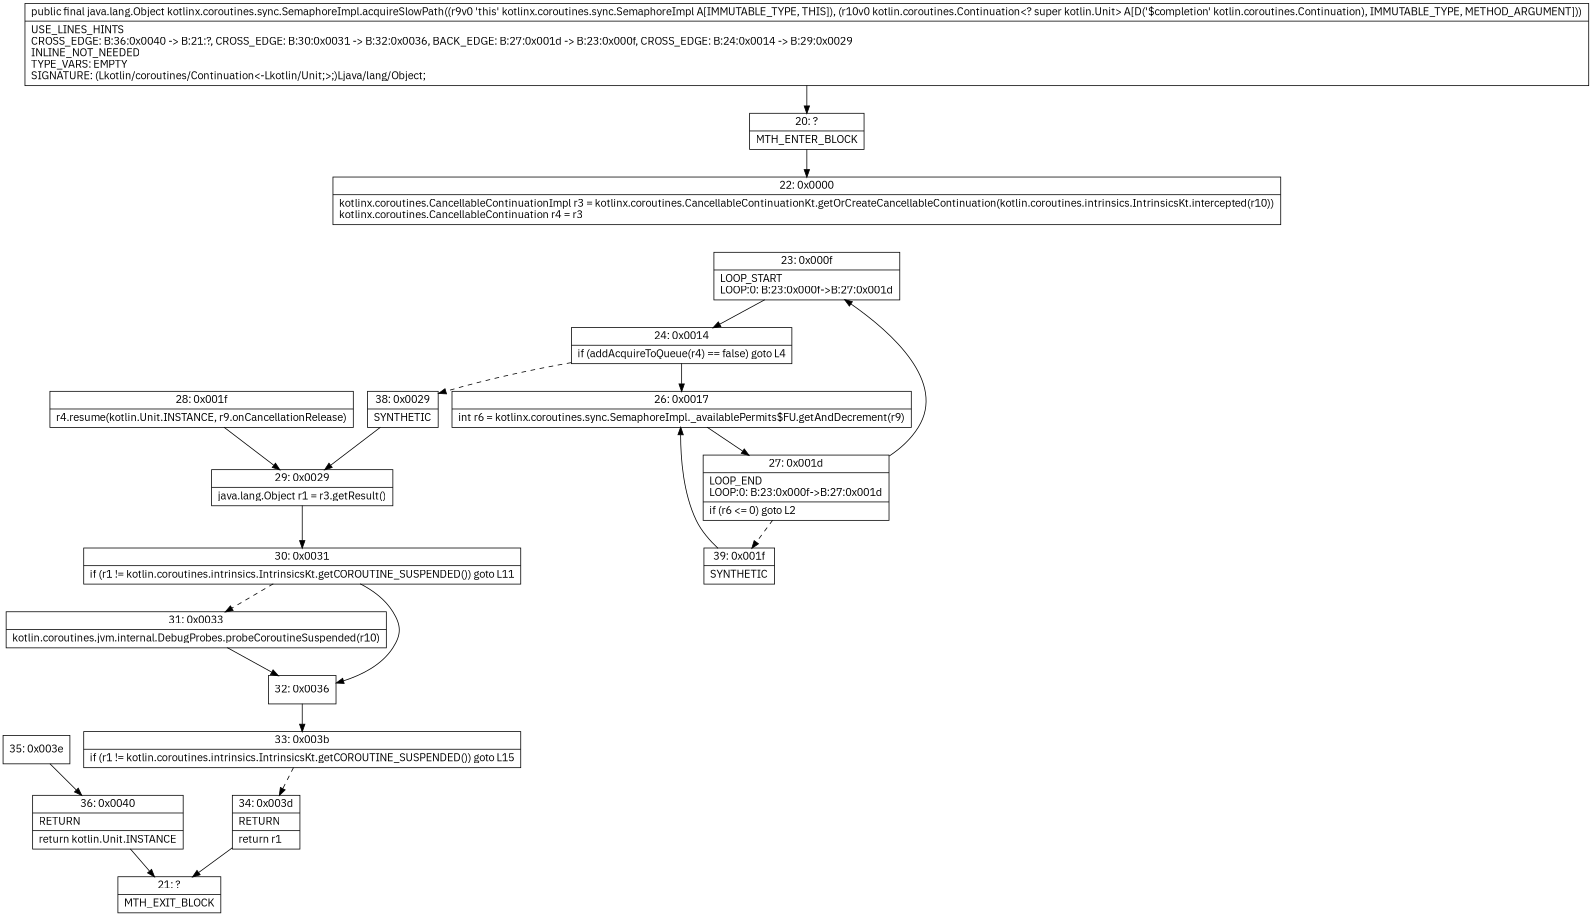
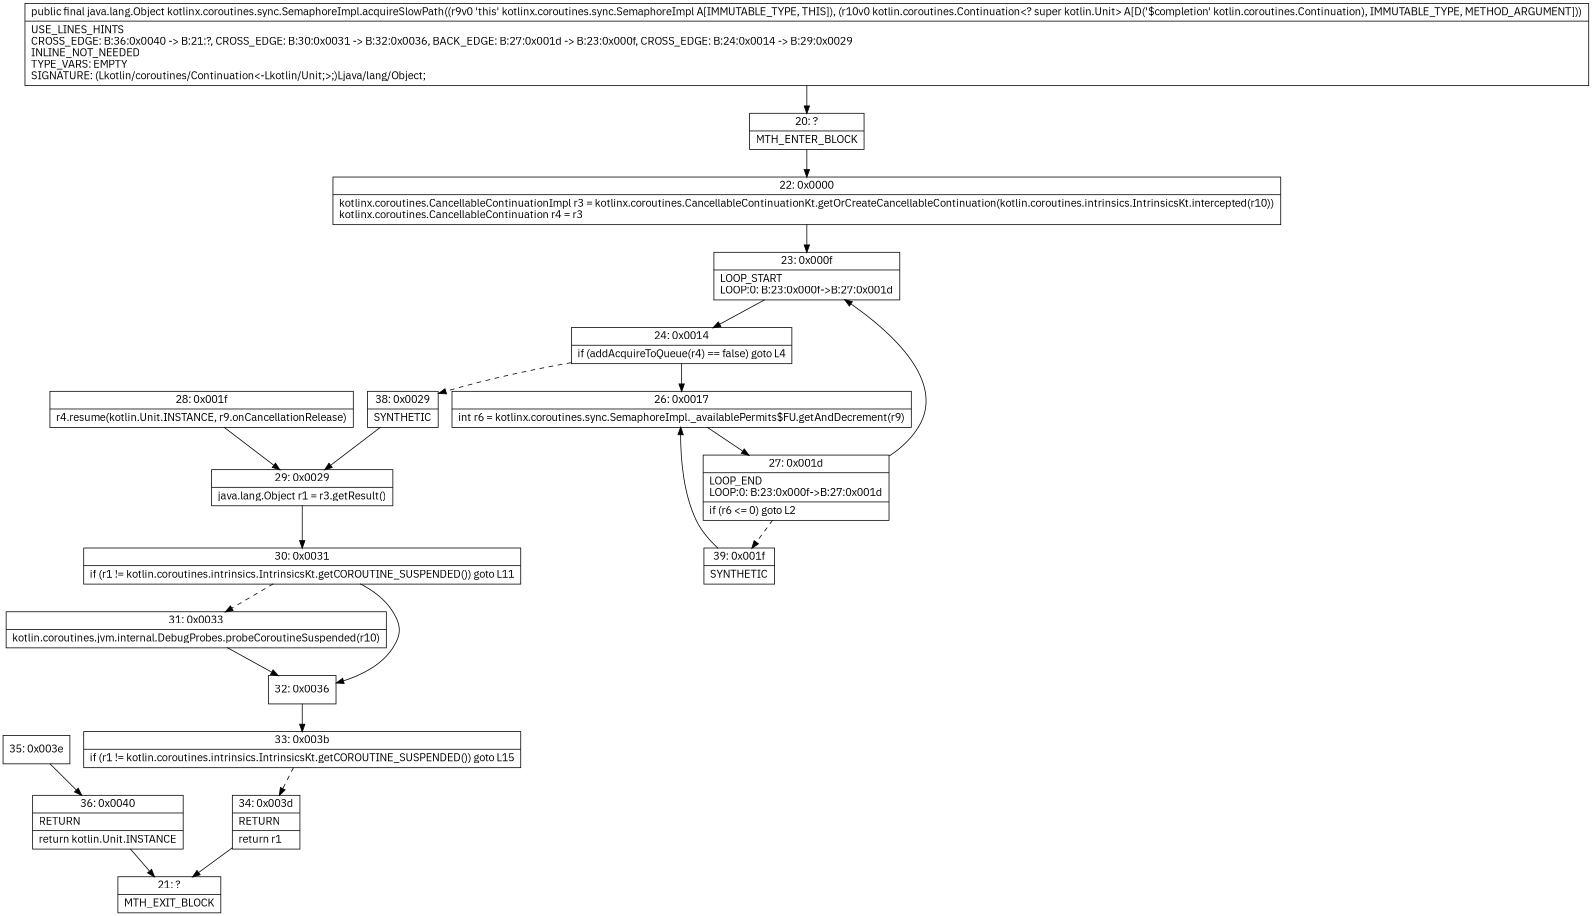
none -> (807, 235)
